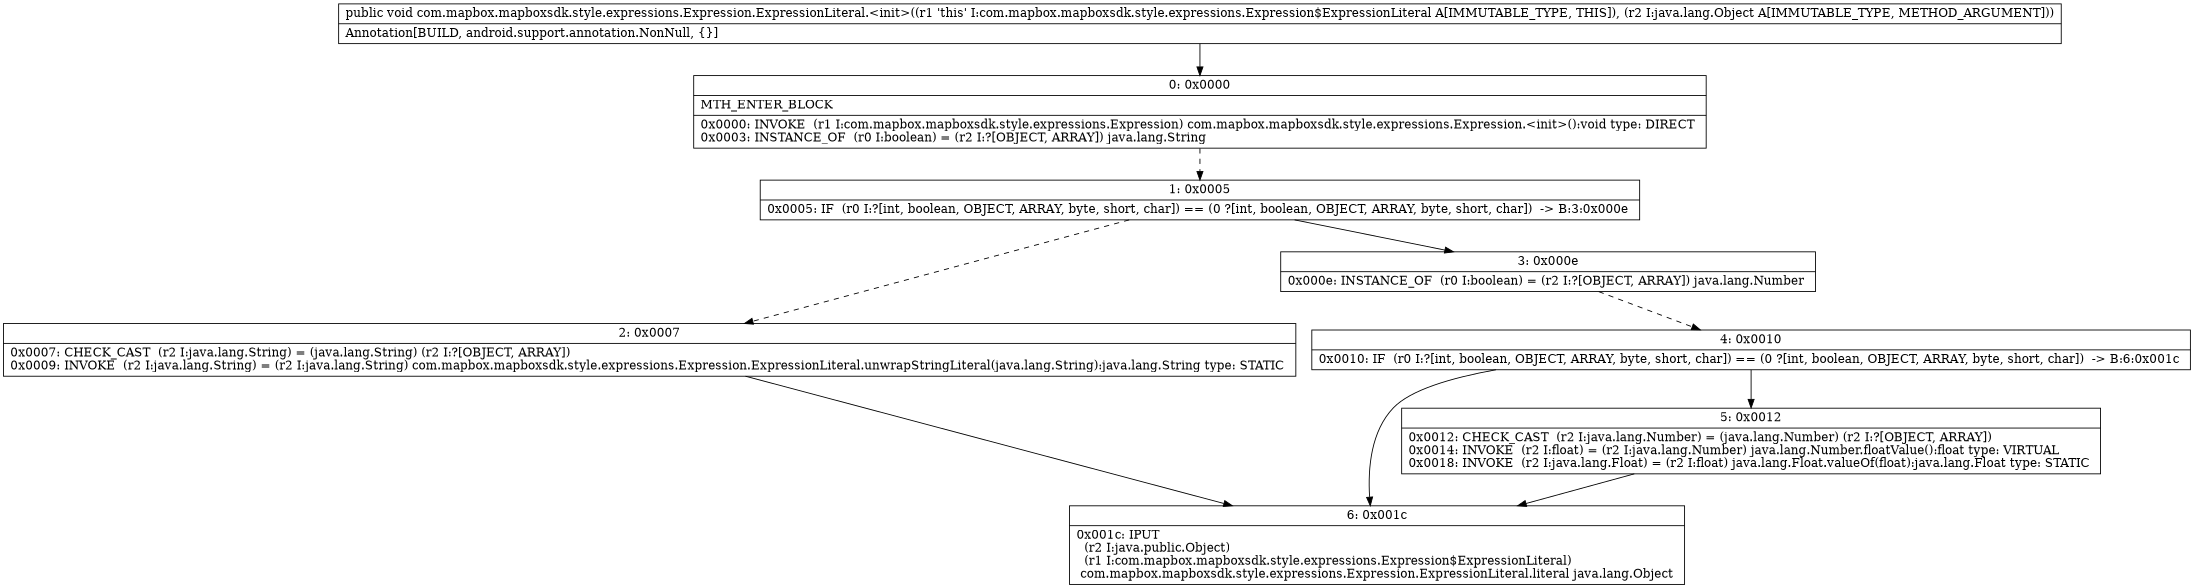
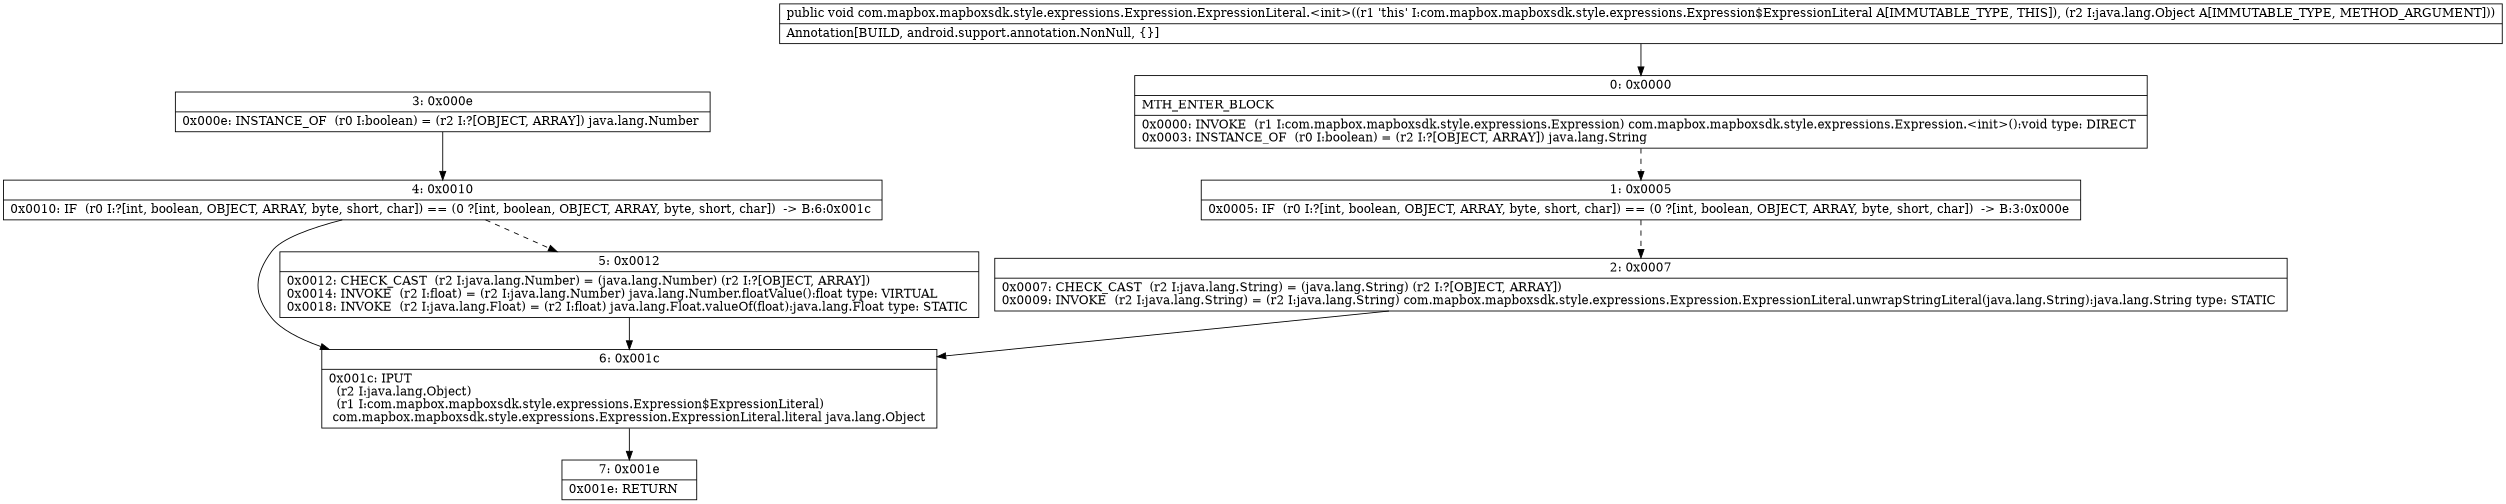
(1370, 235) -> none
(1645, 309) -> (443, 152)
(1751, 385) -> (517, 234)
none -> (629, 480)
(1153, 548) -> (400, 392)
